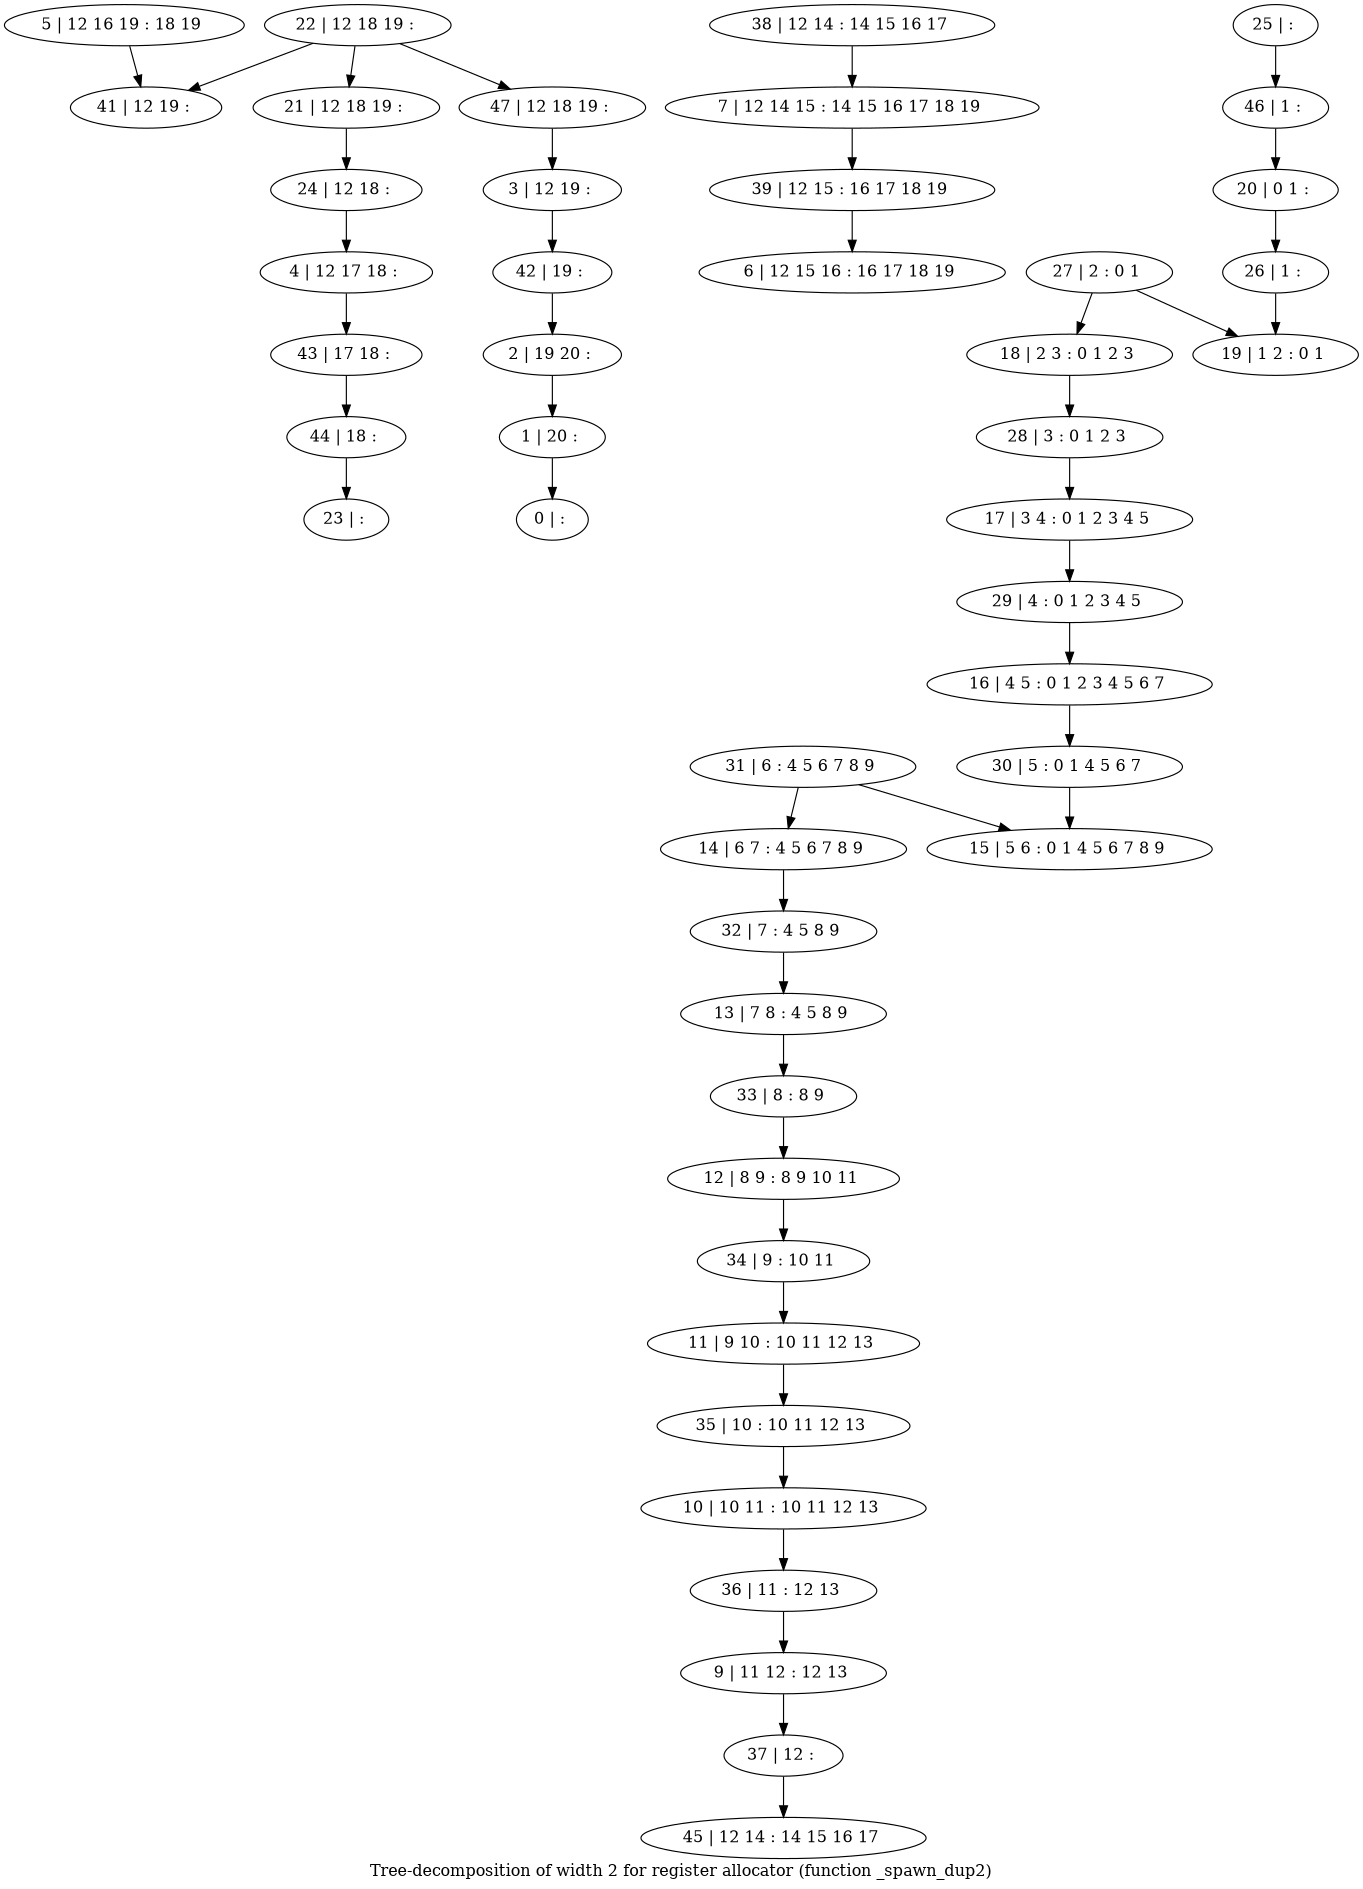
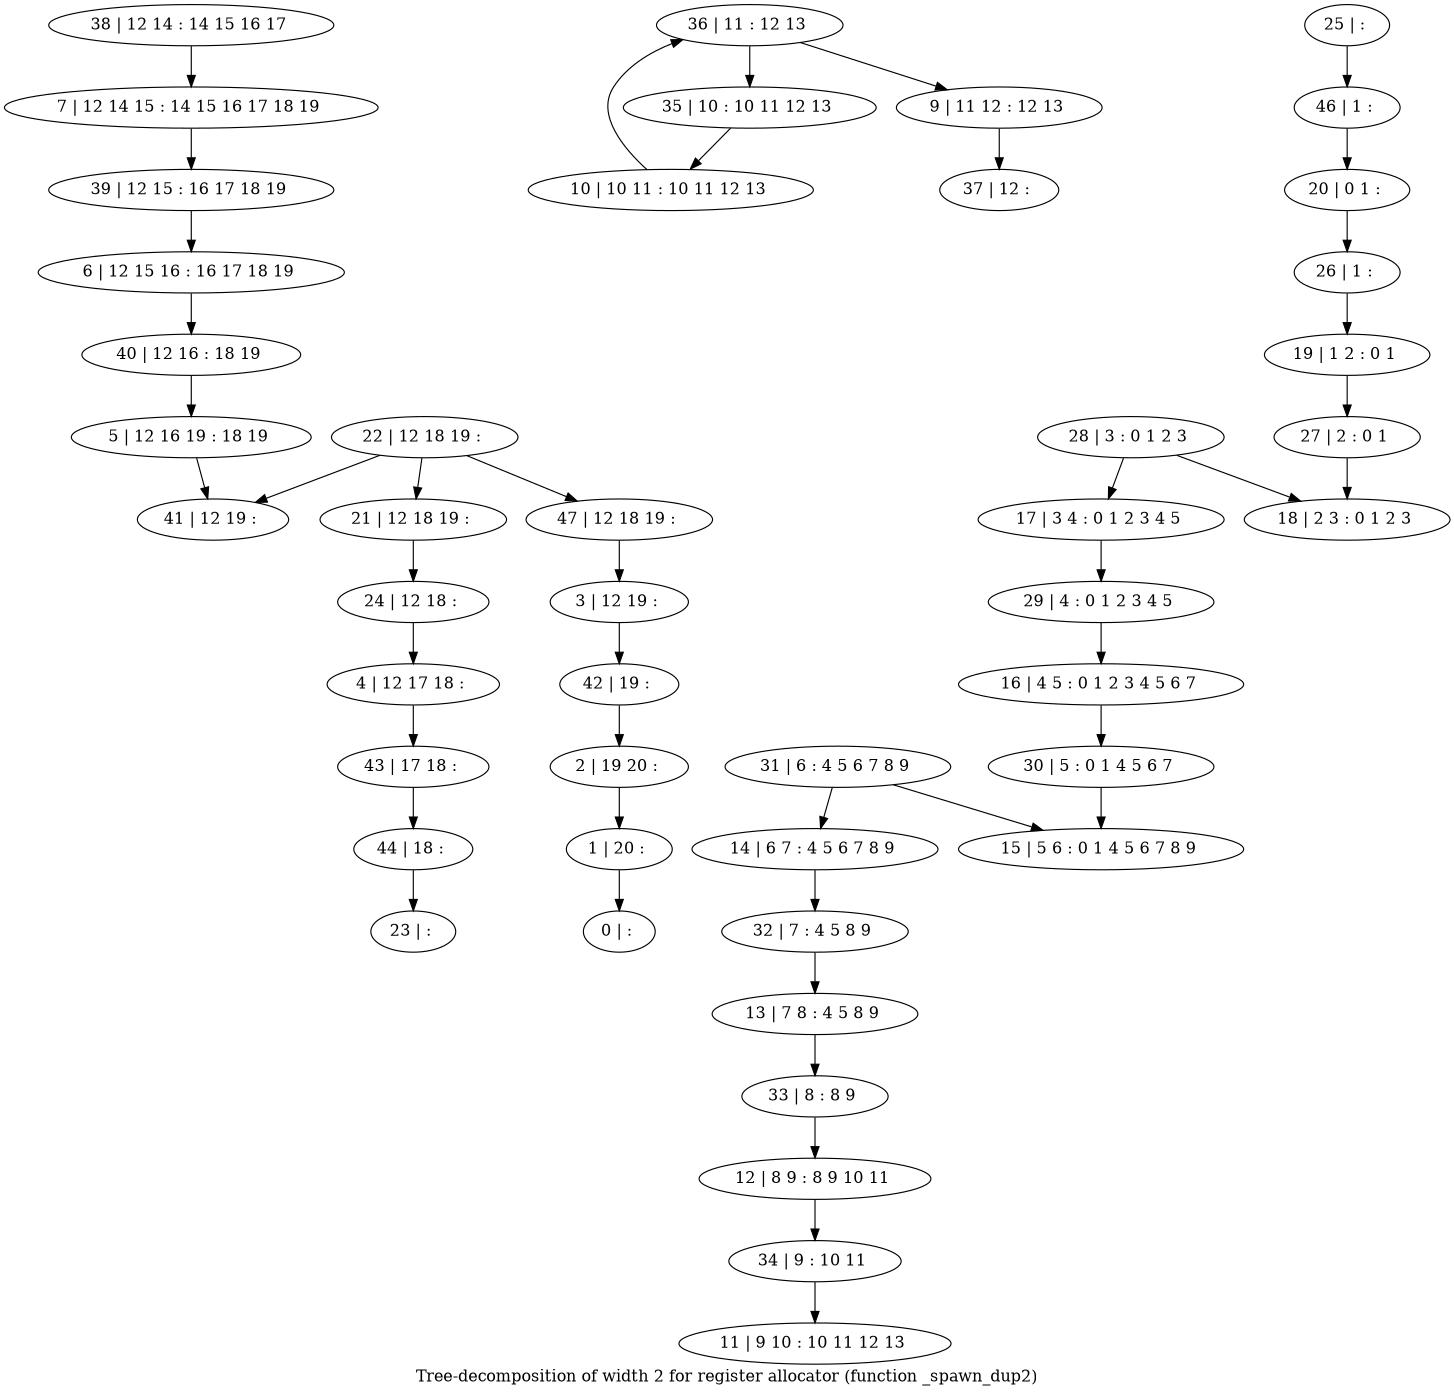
(1182, 311) -> (1347, 390)
none -> (191, 355)
(1070, 390) -> (1233, 476)
(784, 1379) -> (750, 61)
(784, 1838) -> none
